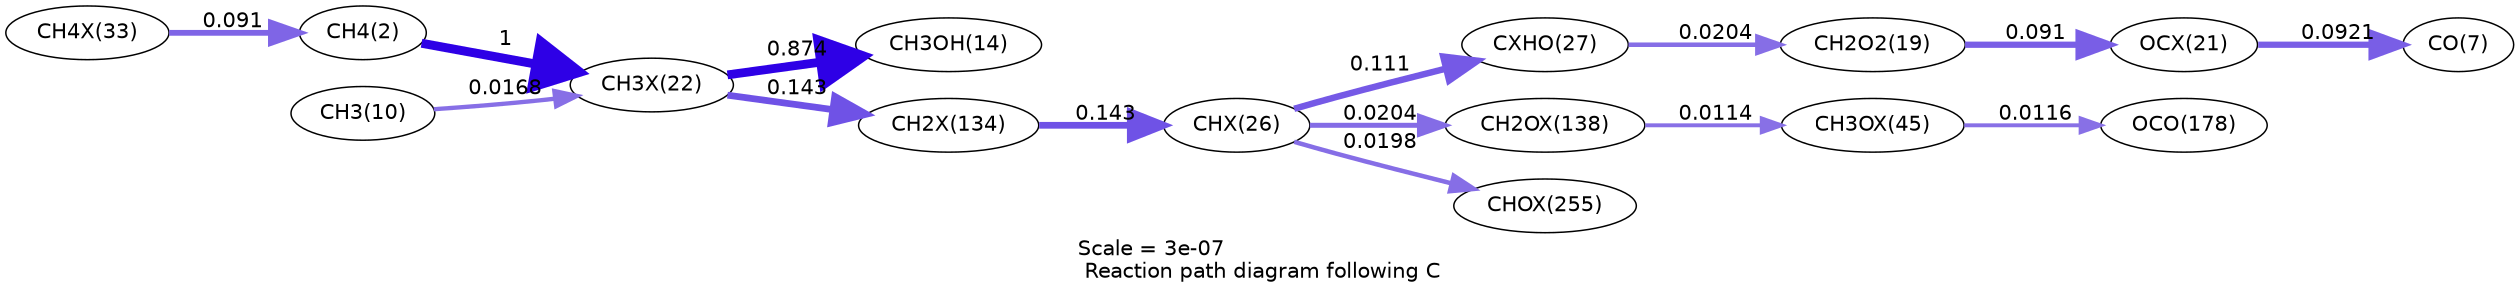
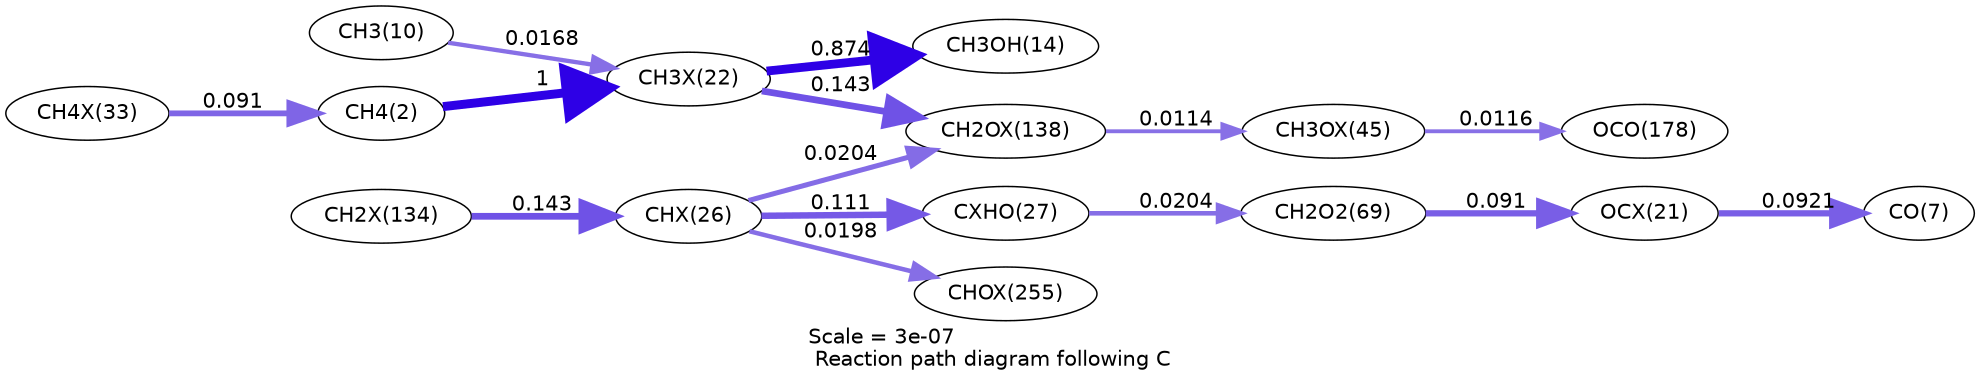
(1873, 45) -> (1333, 213)
(780, 102) -> (824, 101)
